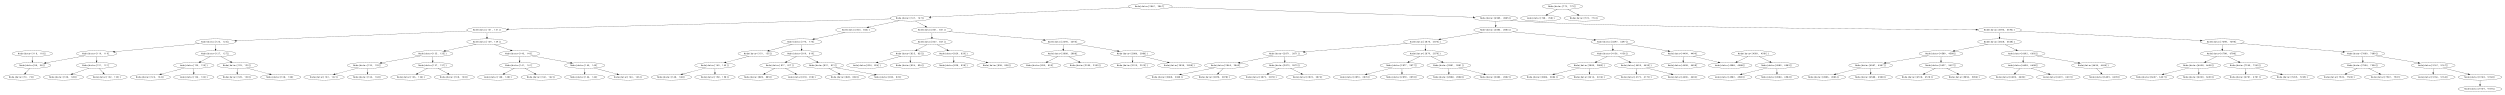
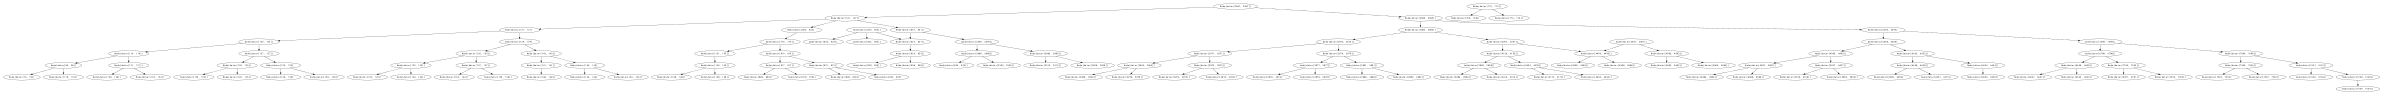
(922, 47) -> (888, 36)
(32, 59) -> (63, 70)
(1743, 59) -> (1615, 47)
(541, 77) -> none
